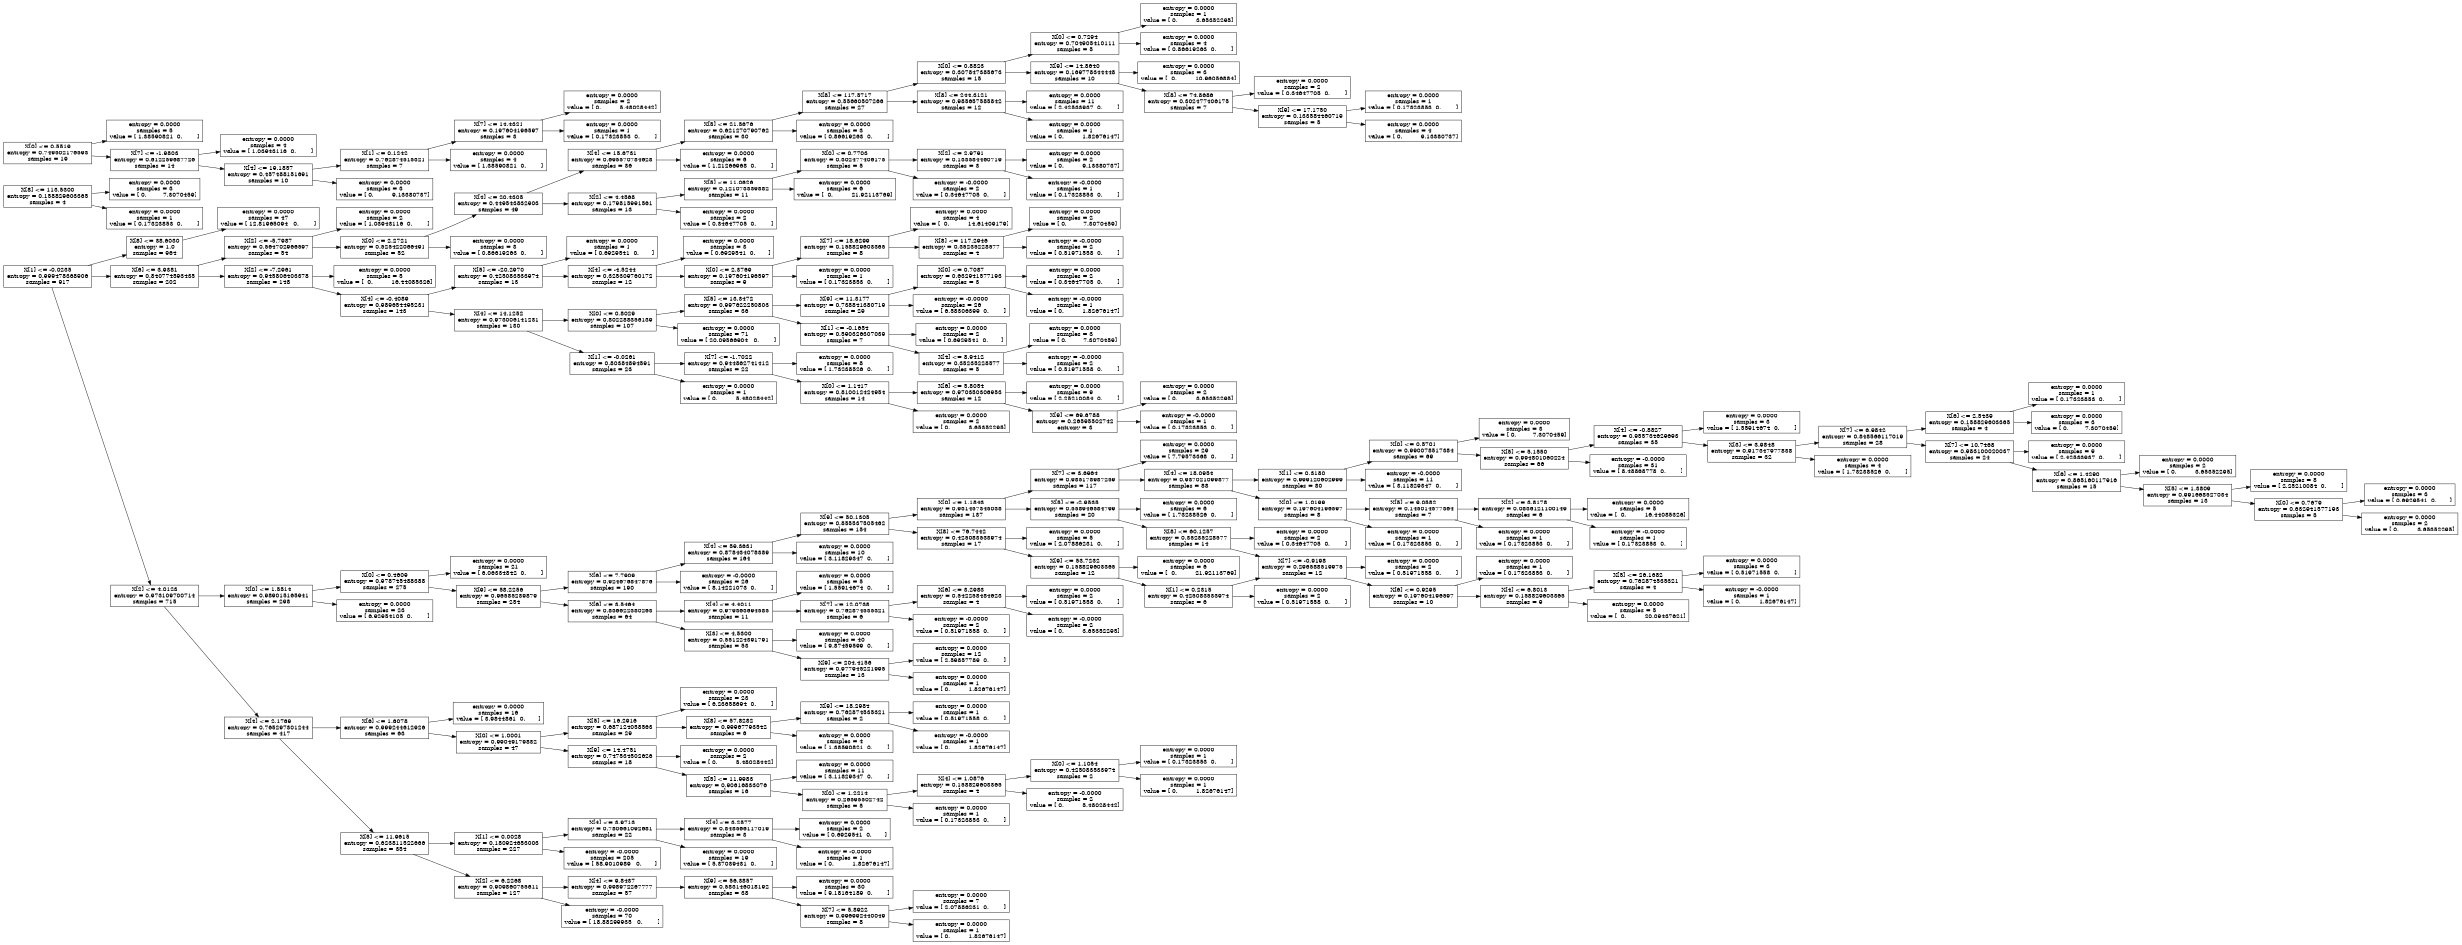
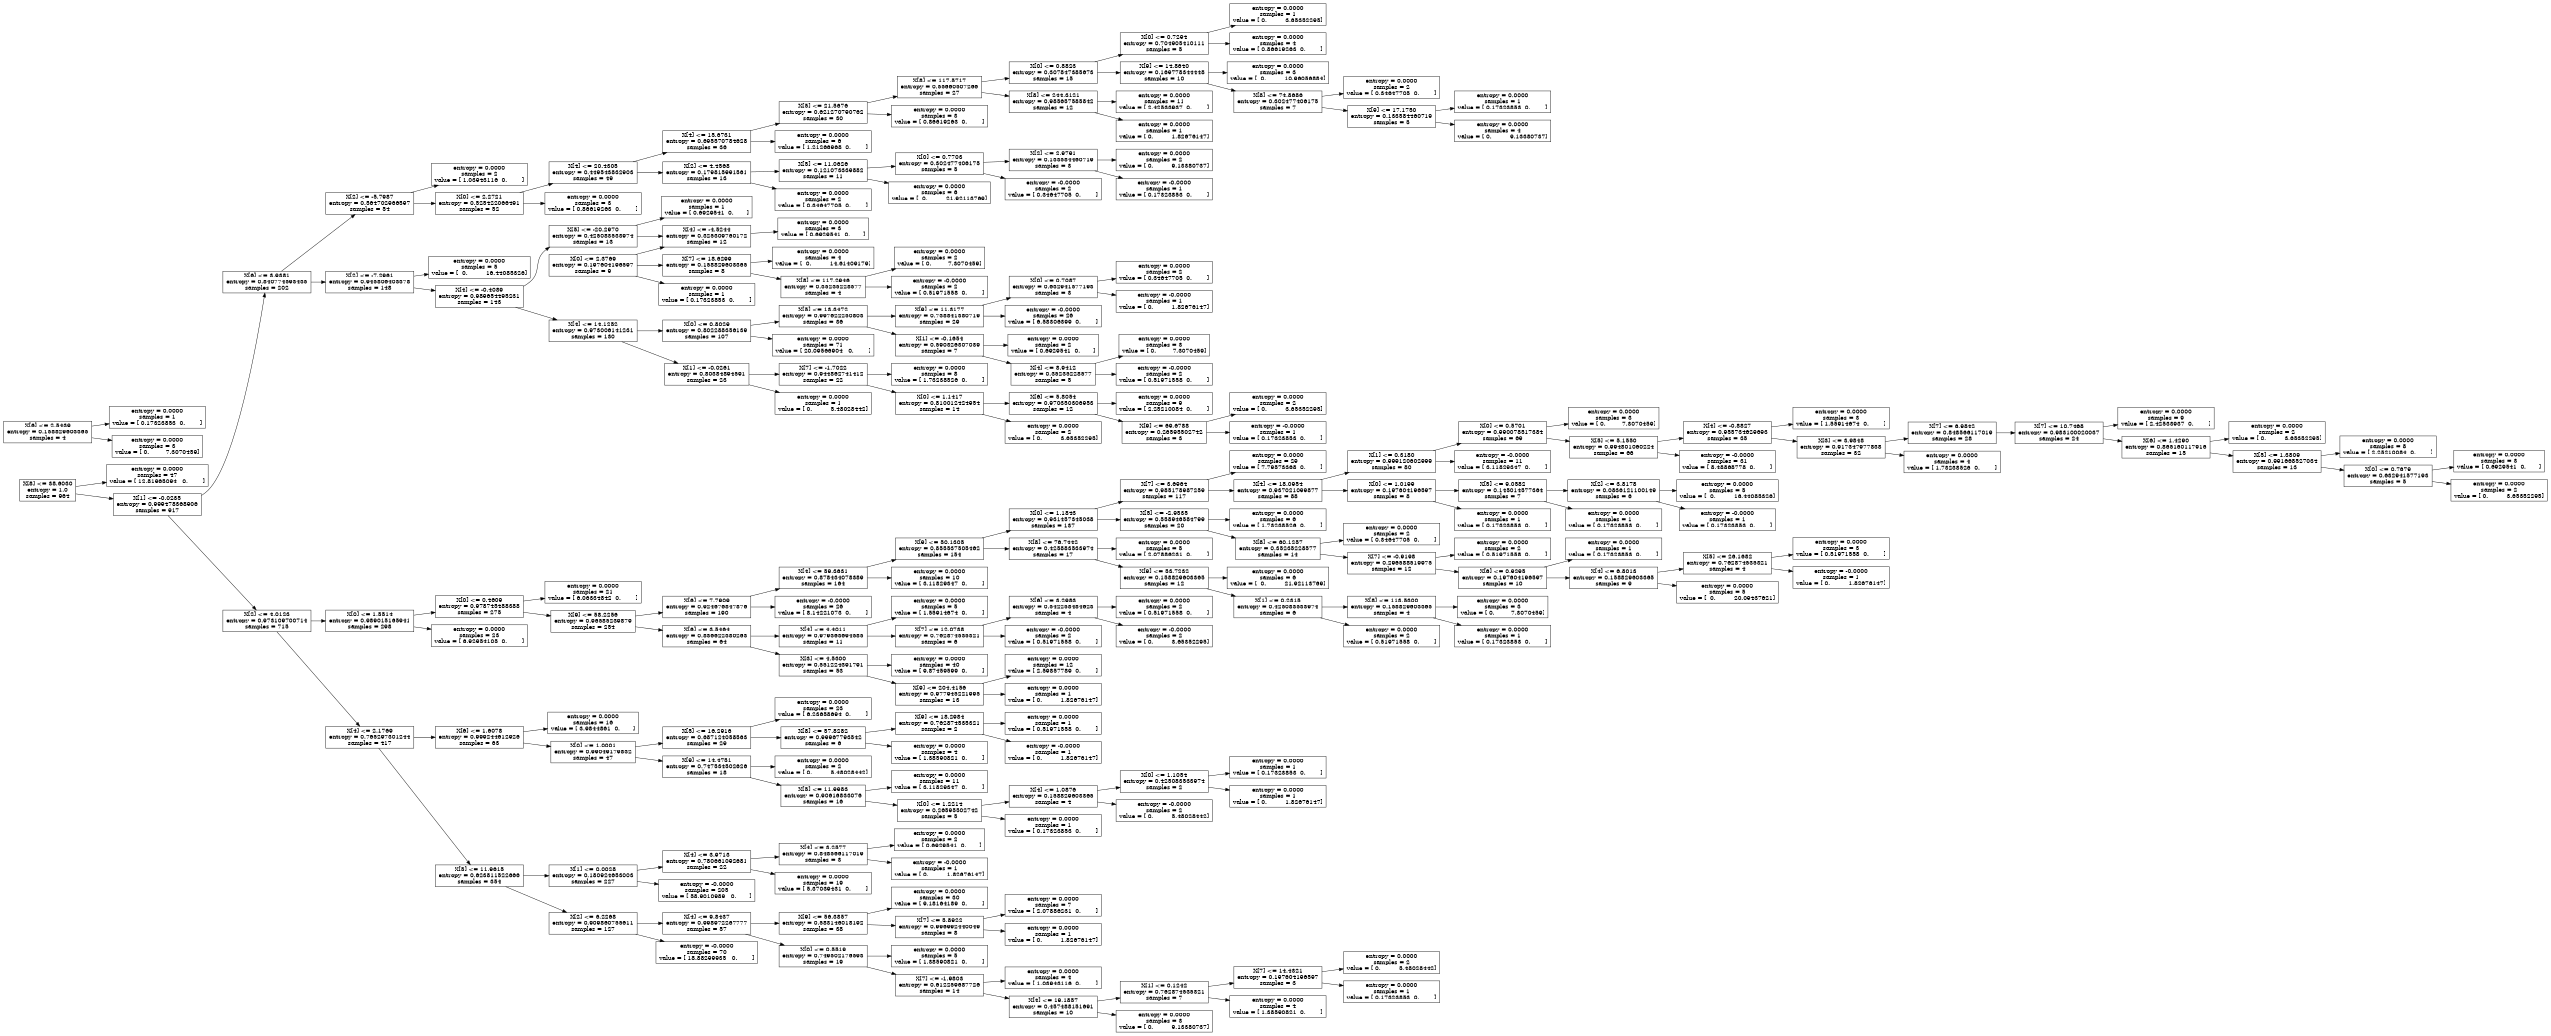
(385, 160) -> (1164, 992)
(105, 261) -> (92, 496)
(668, 276) -> (648, 251)
(1075, 422) -> (1164, 432)
(1914, 430) -> none
(961, 538) -> (1053, 549)
(1243, 582) -> (1333, 607)
none -> (763, 939)
